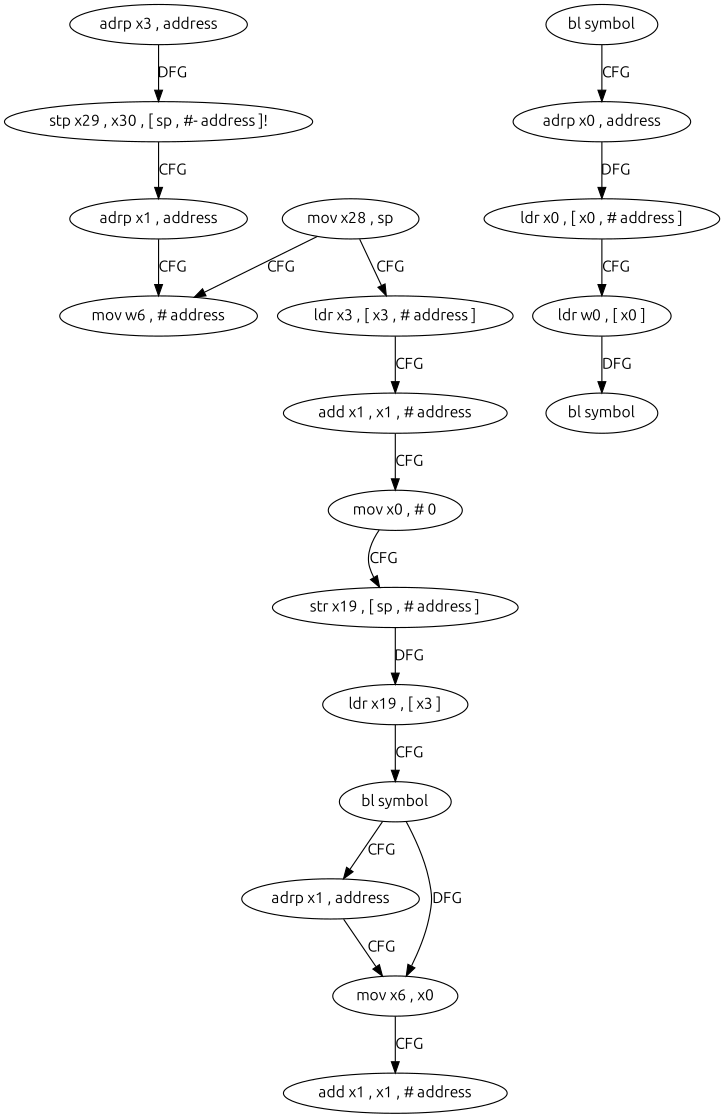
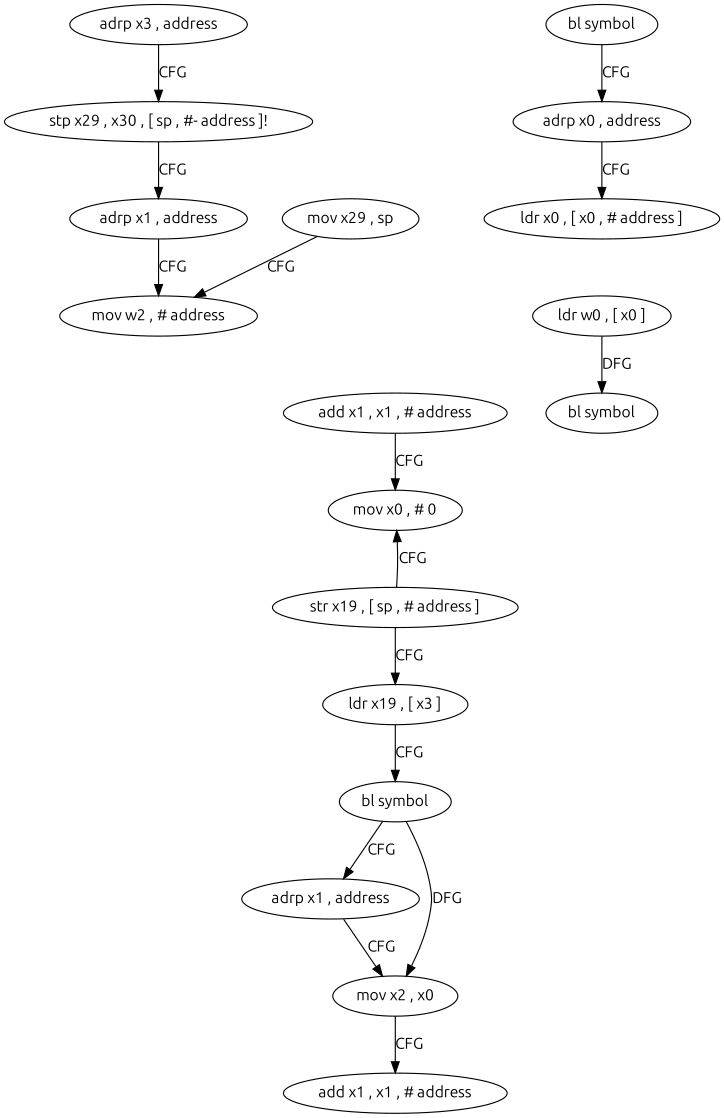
(173, 73) -> (173, 73)
(616, 170) -> (616, 170)
(351, 219) -> (351, 219)
(602, 262) -> none
(159, 316) -> (159, 316)
(395, 316) -> none
(369, 553) -> (398, 565)
(409, 656) -> (409, 656)
(395, 996) -> (395, 996)
